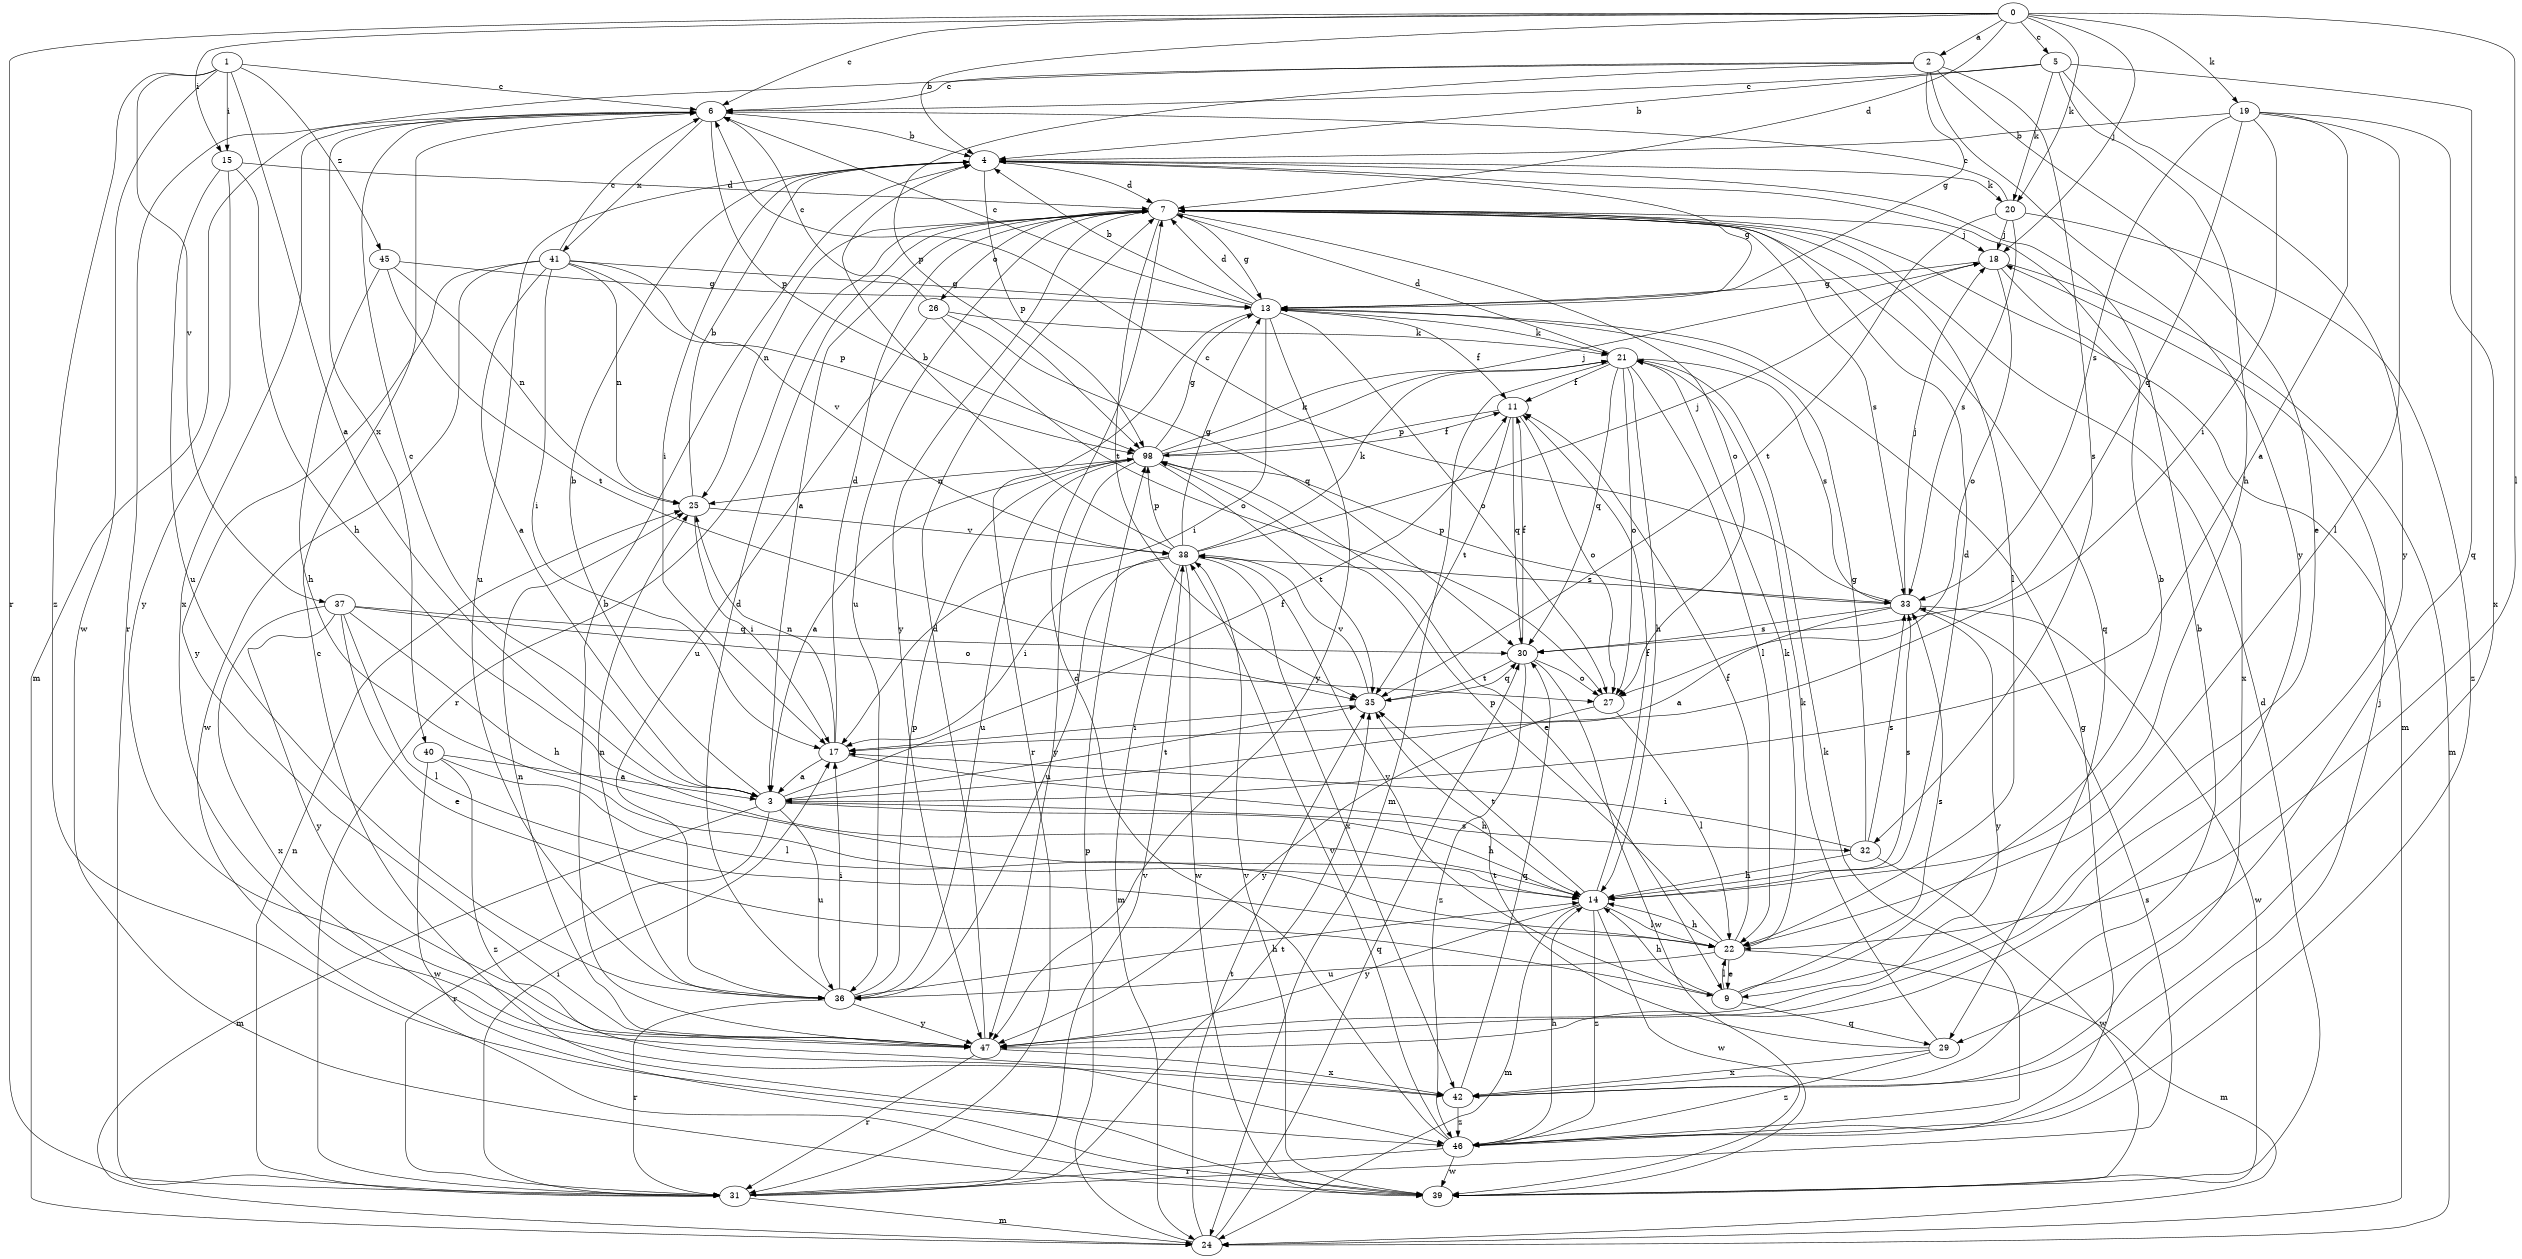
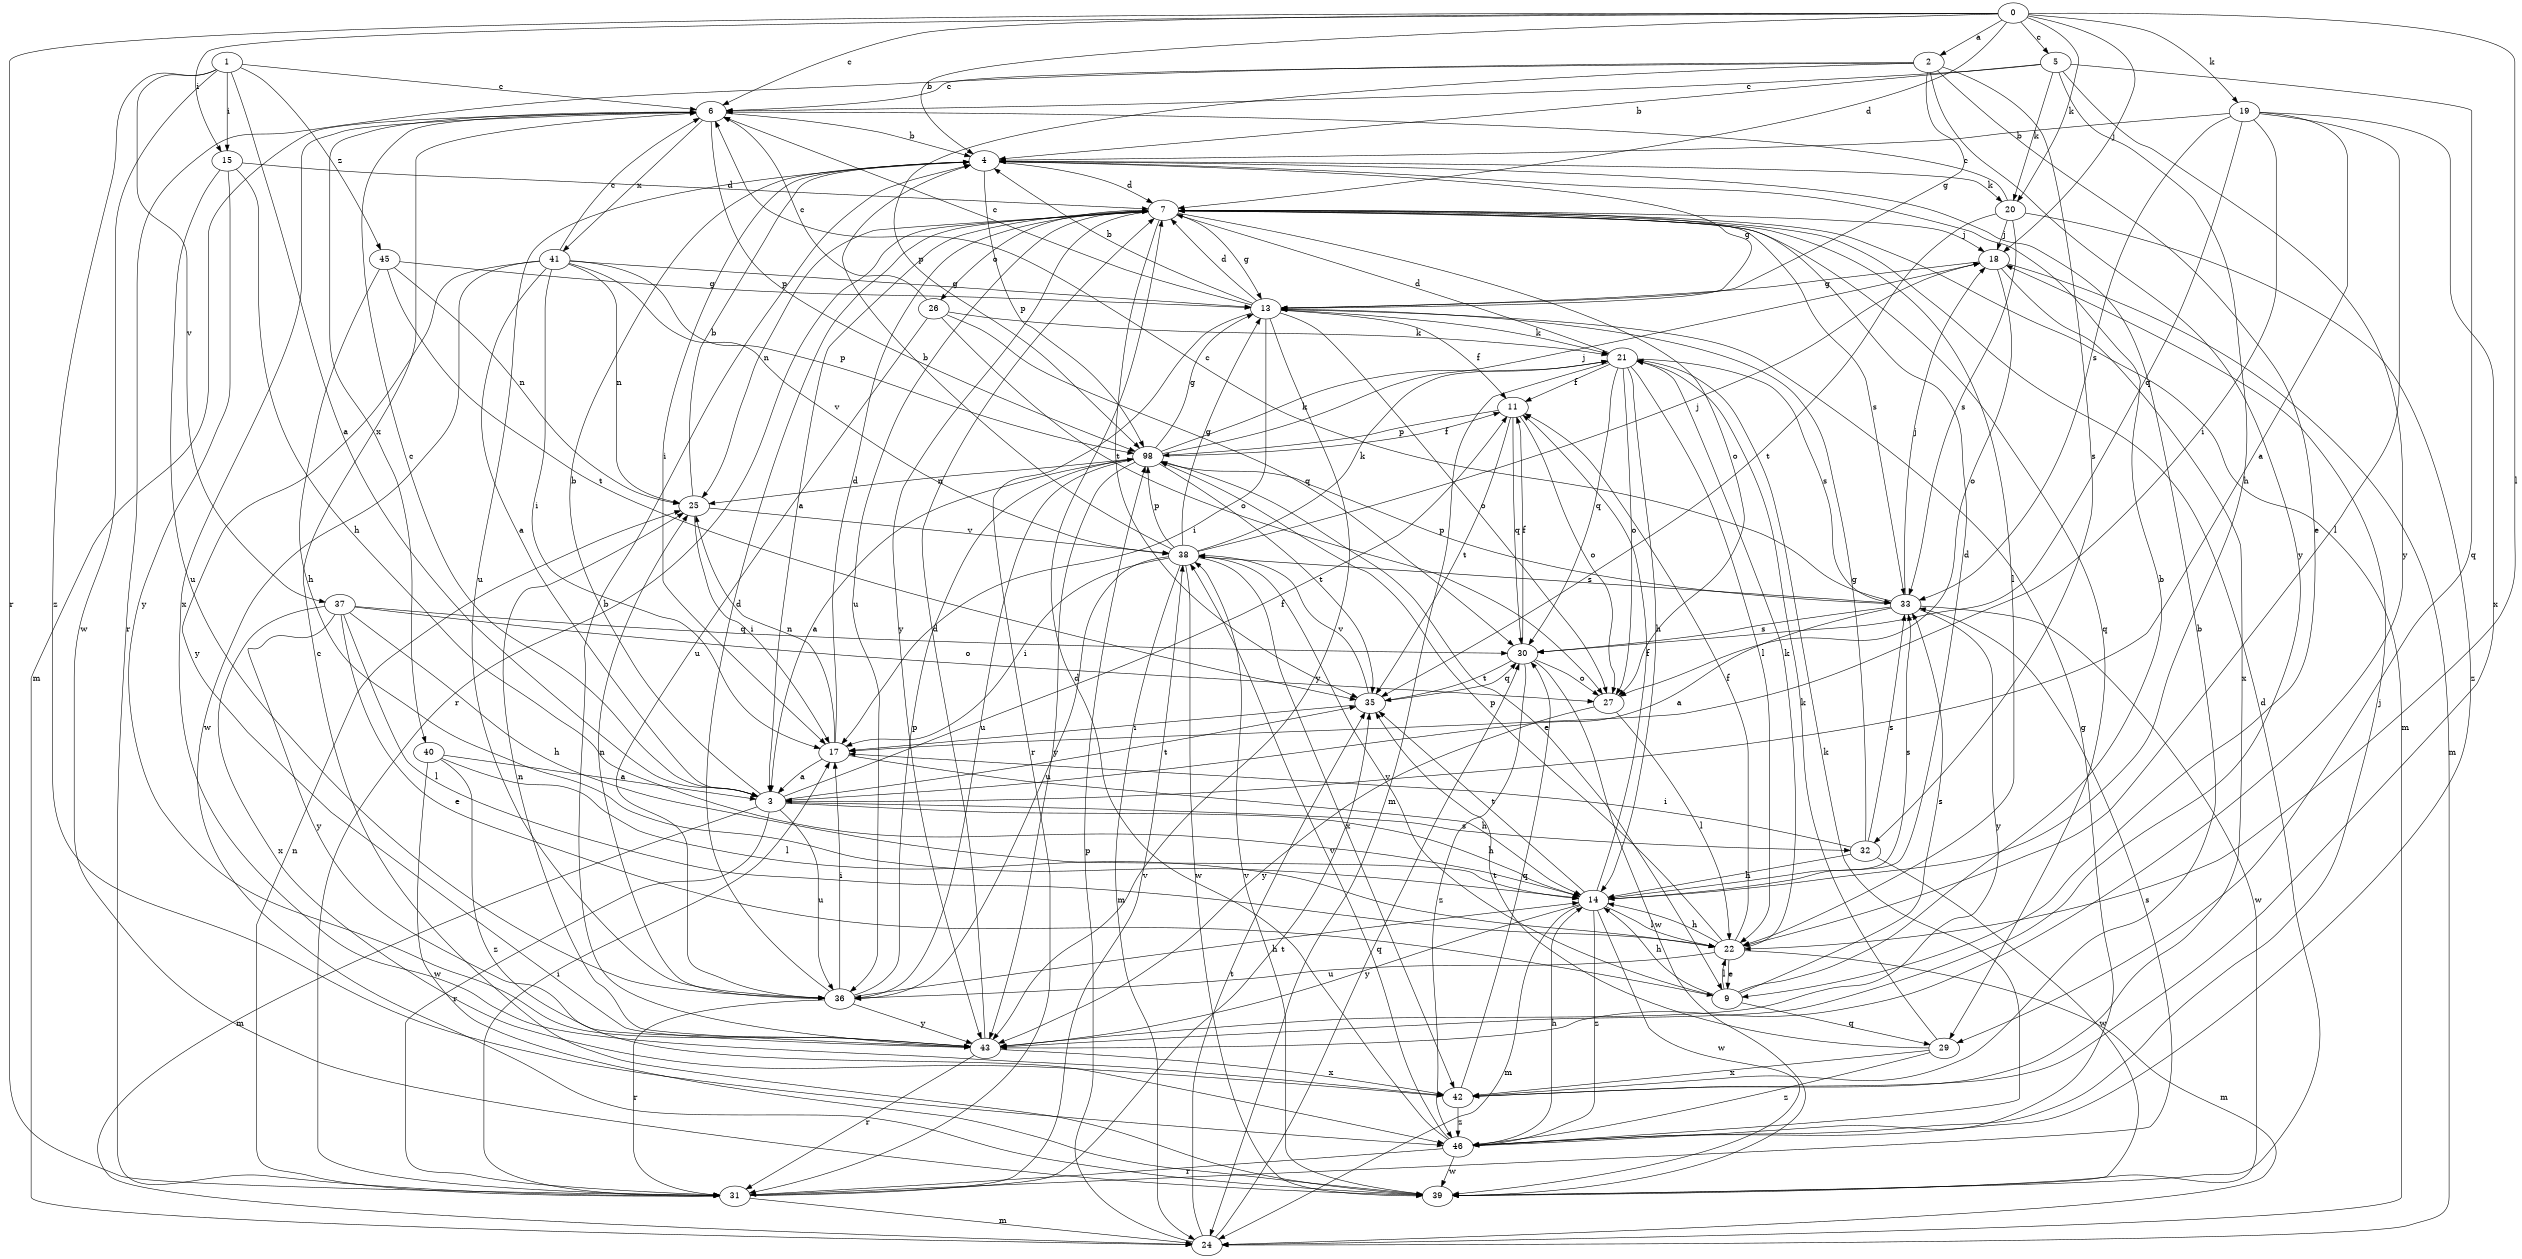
(985, 1048) -> (985, 1048)
